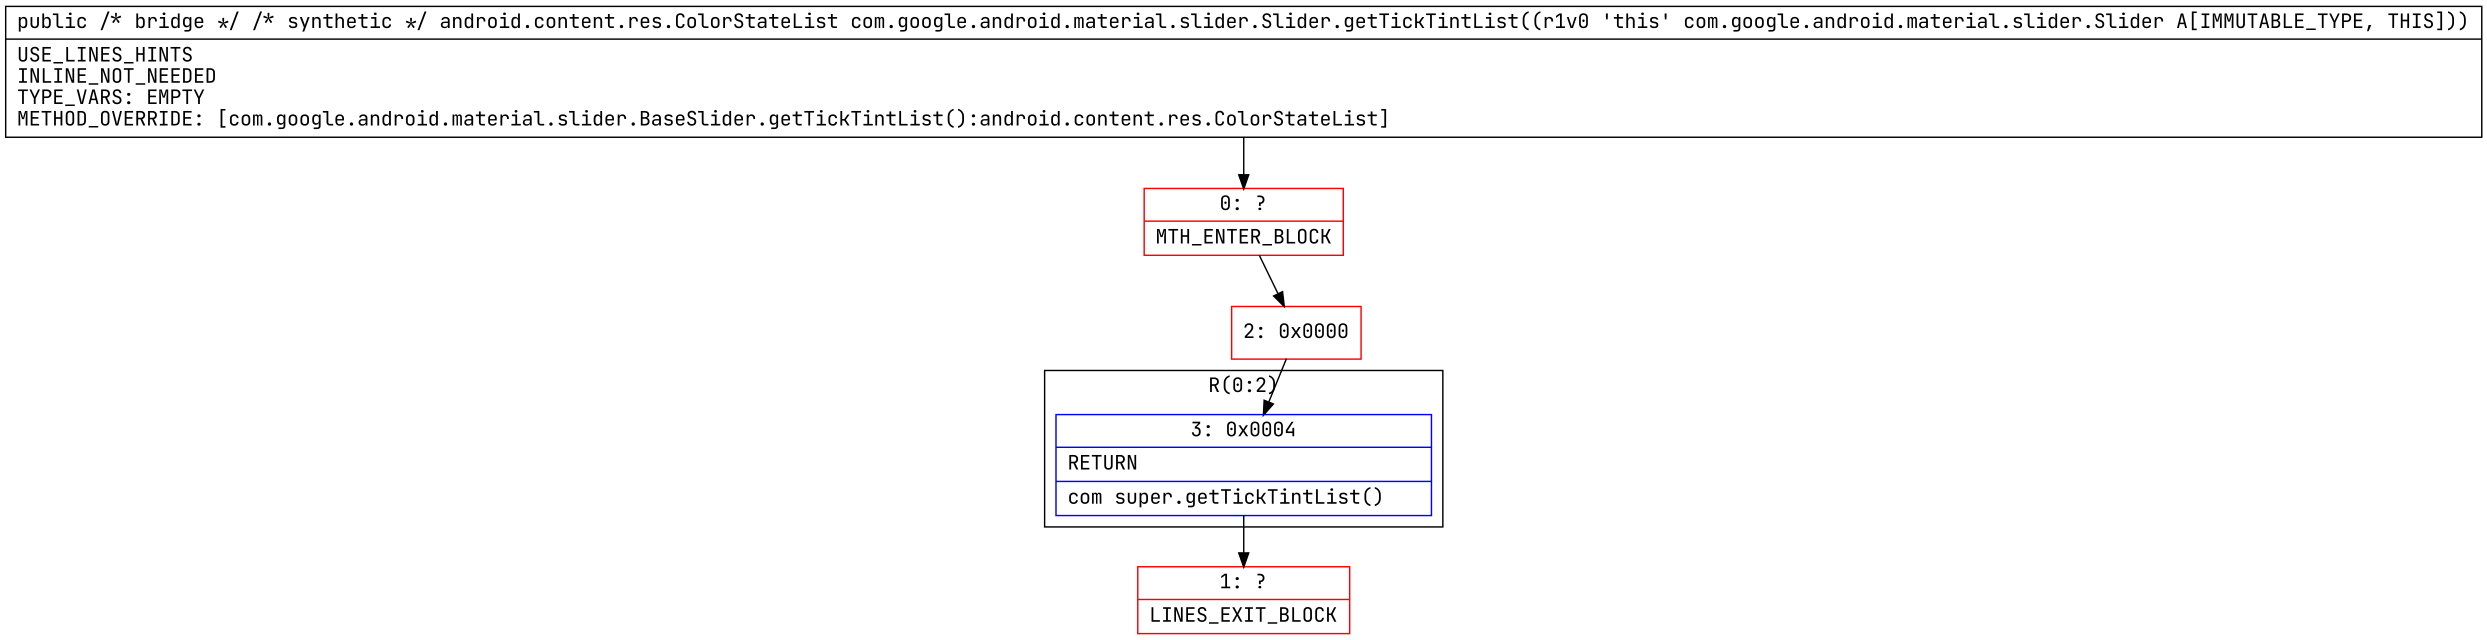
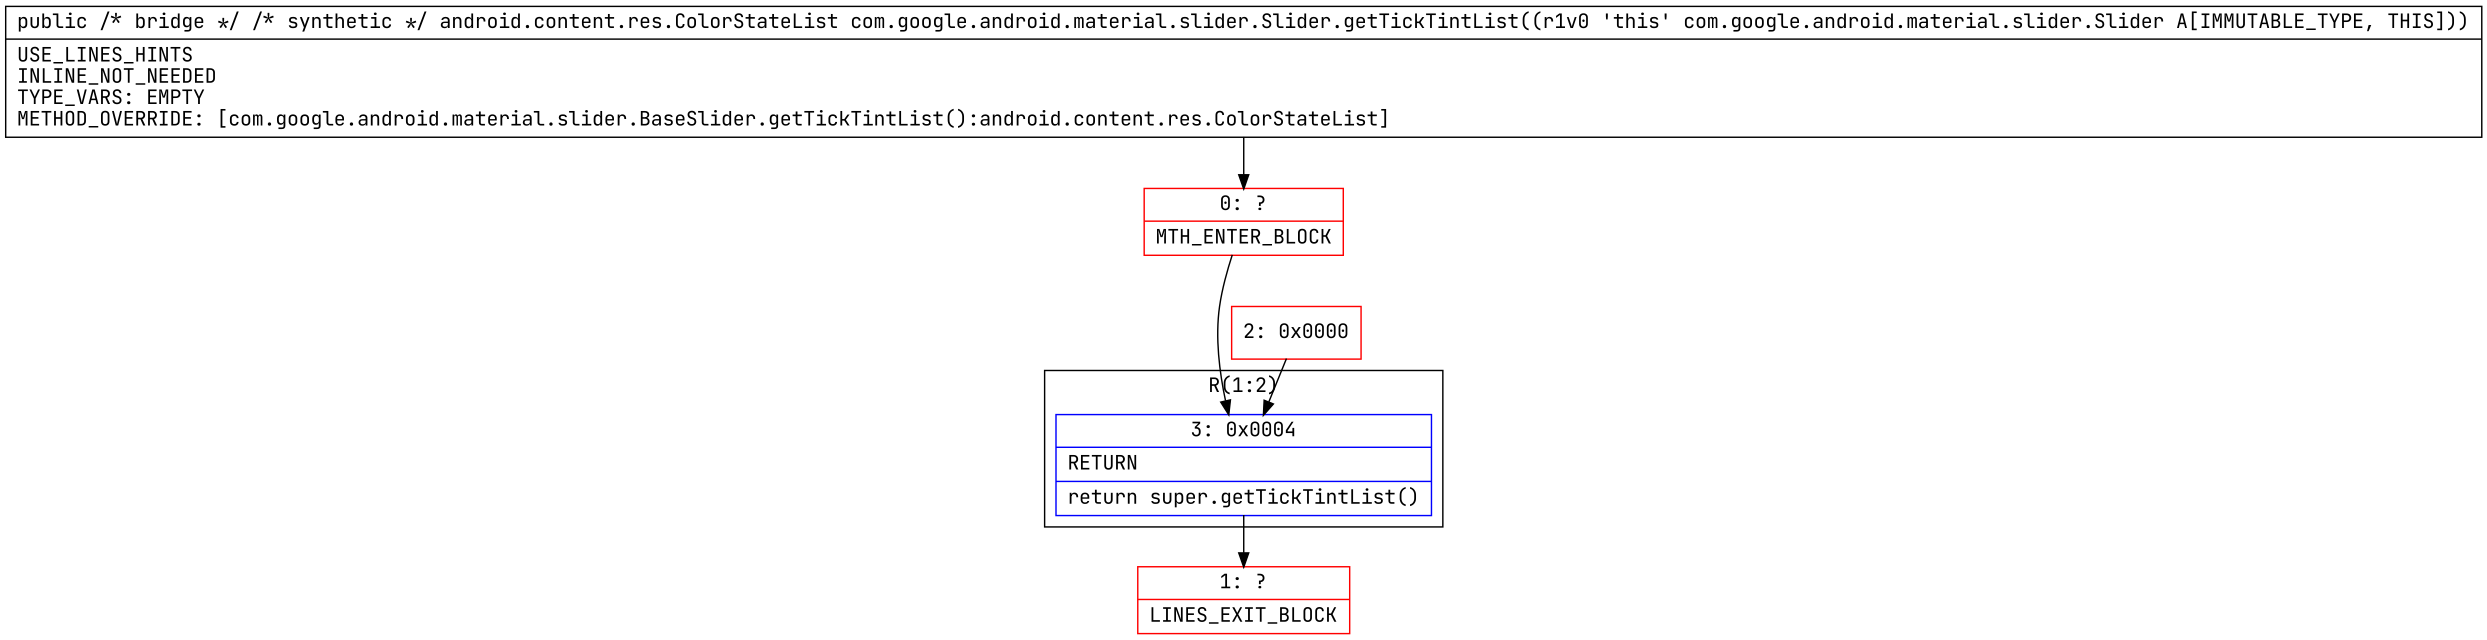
(1269, 274) -> (1218, 327)
(1244, 387) -> (1244, 387)
(1226, 498) -> (1244, 498)
